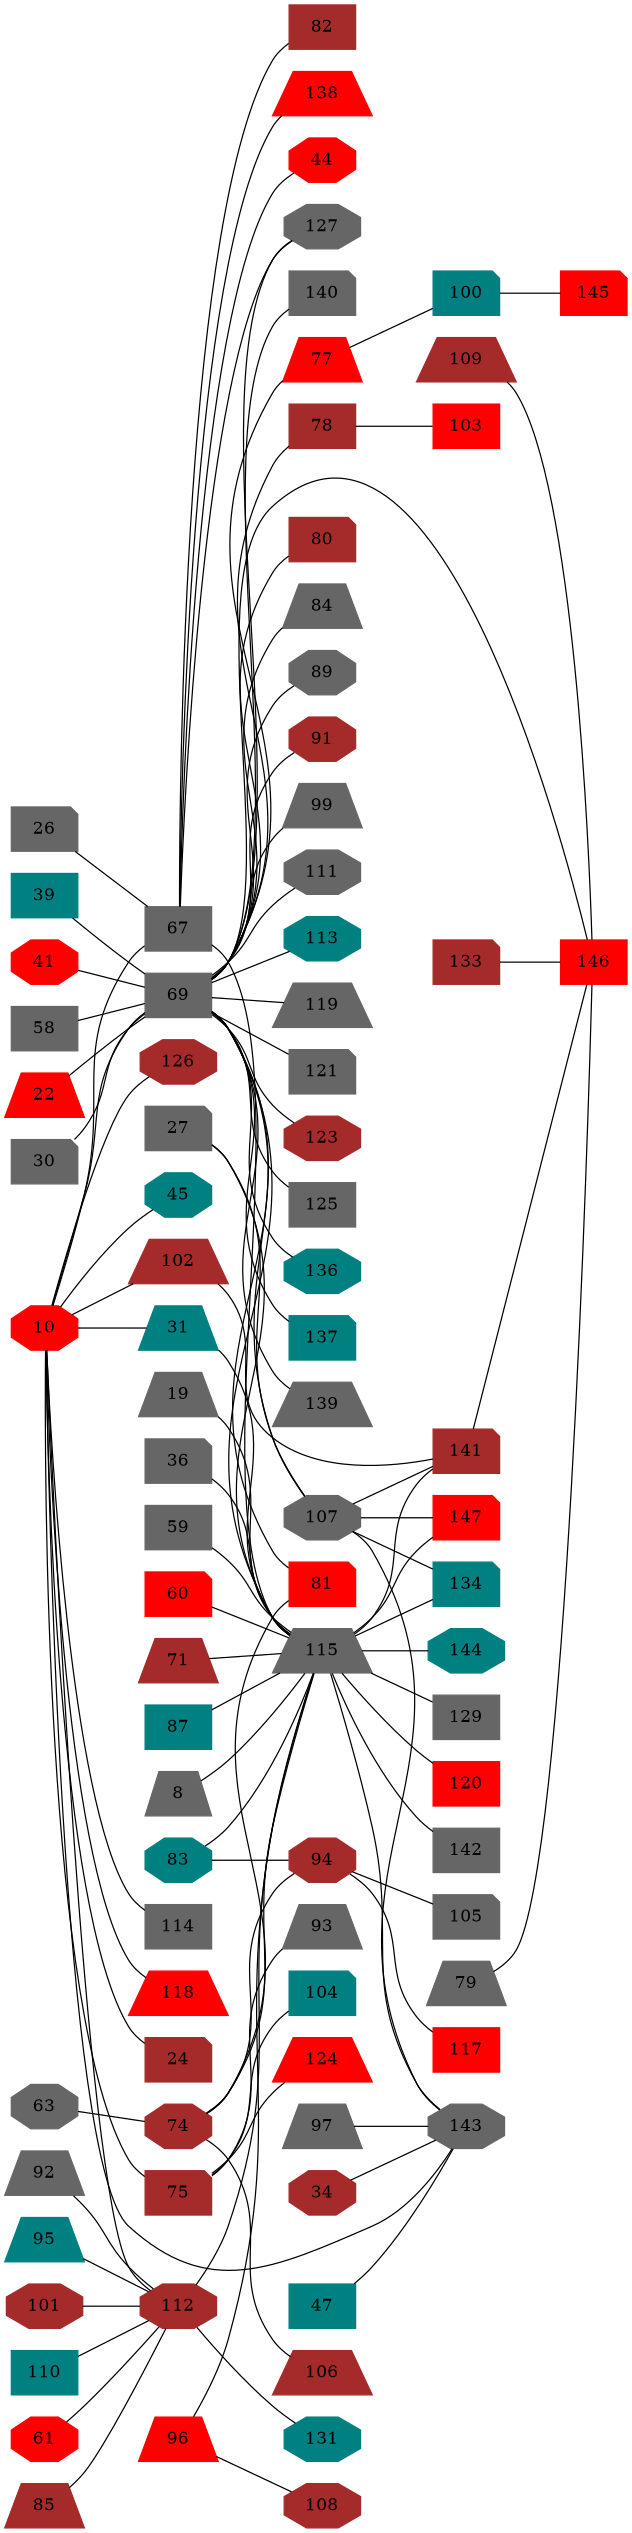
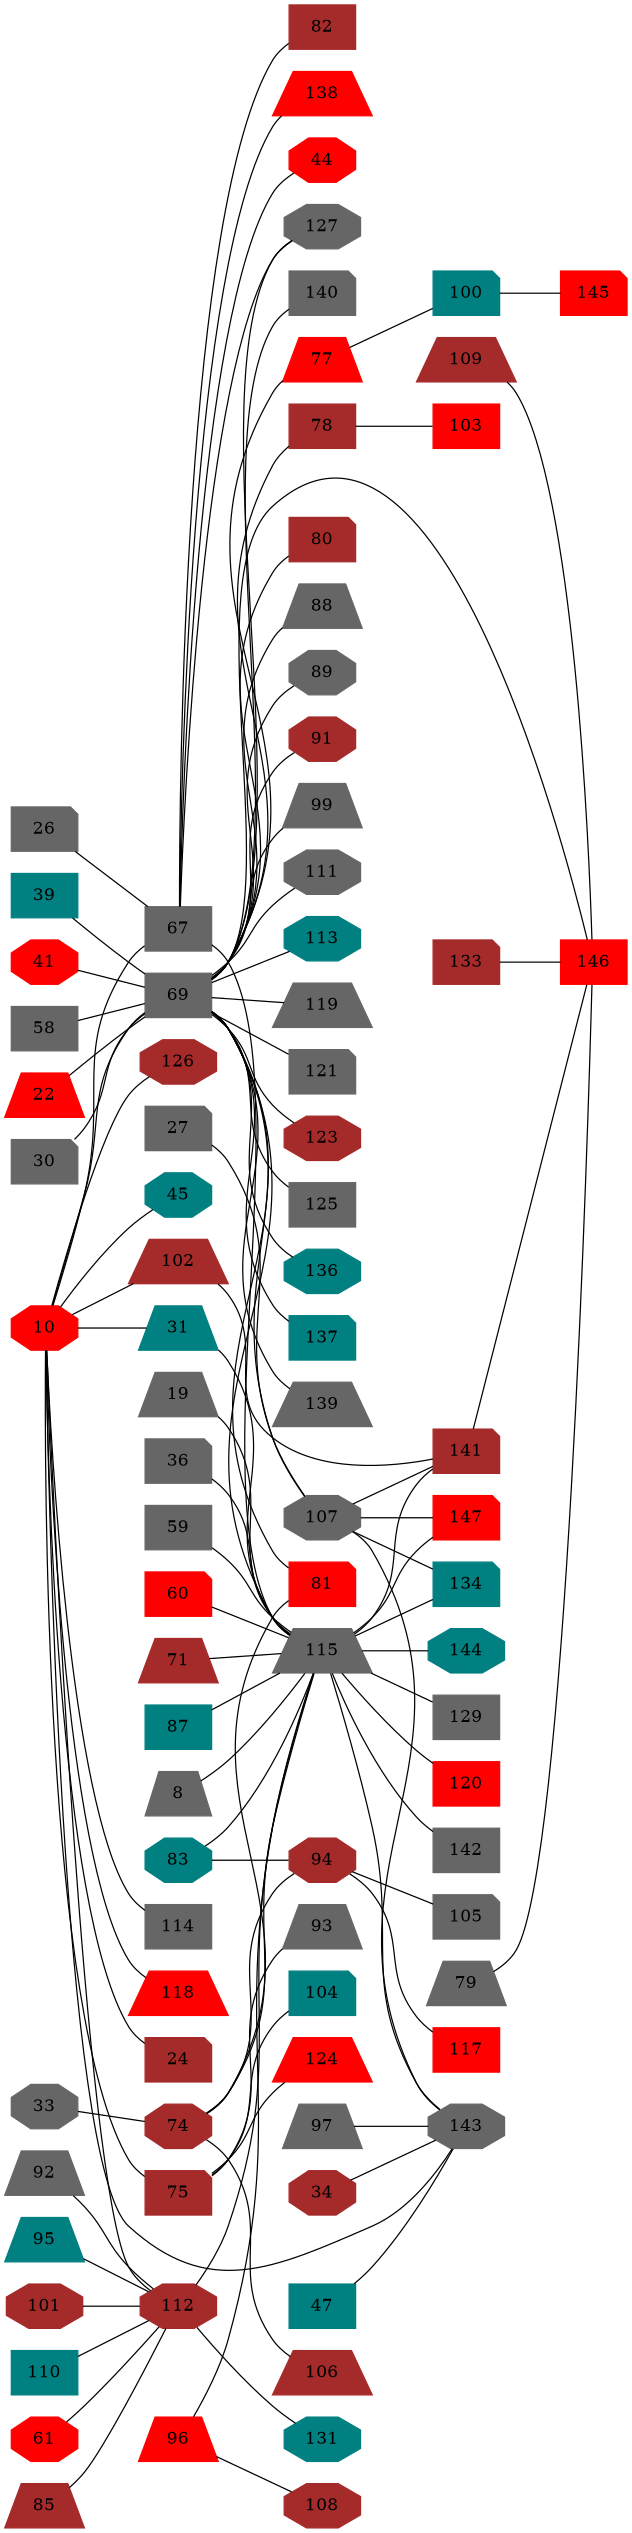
(322, 606) -> (322, 606)
(250, 1390) -> none
(45, 2107) -> (45, 2107)
